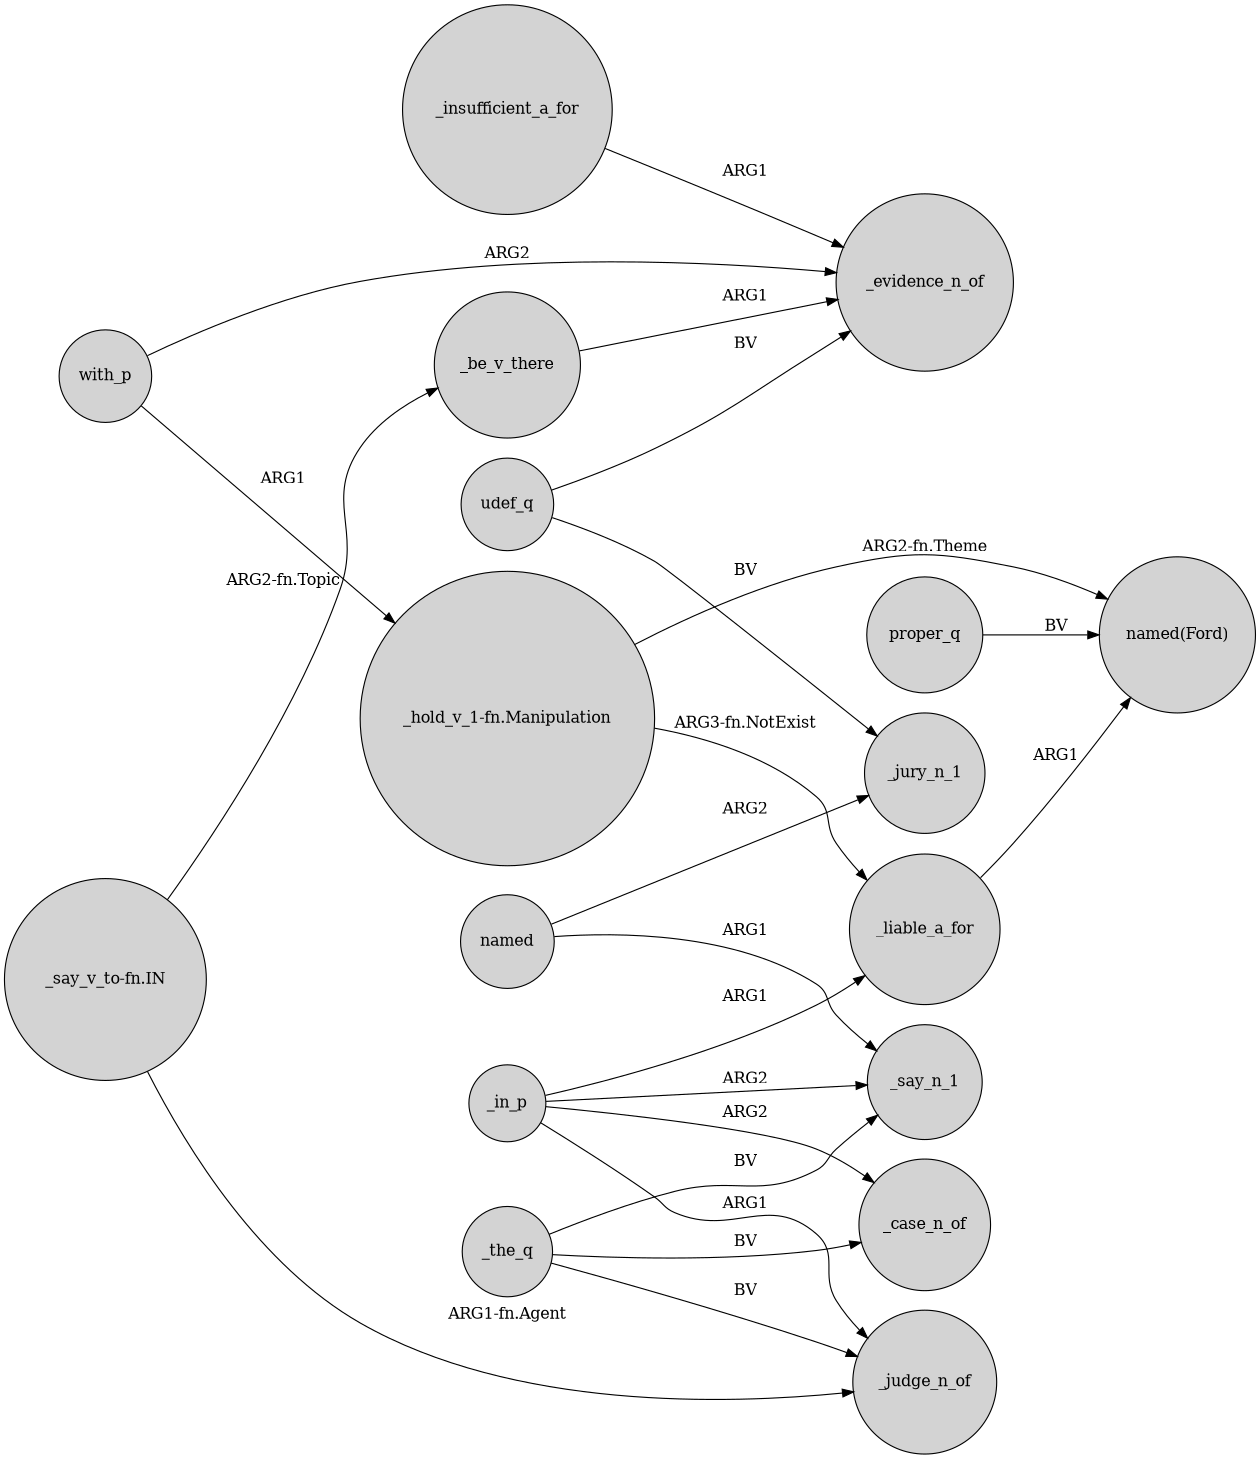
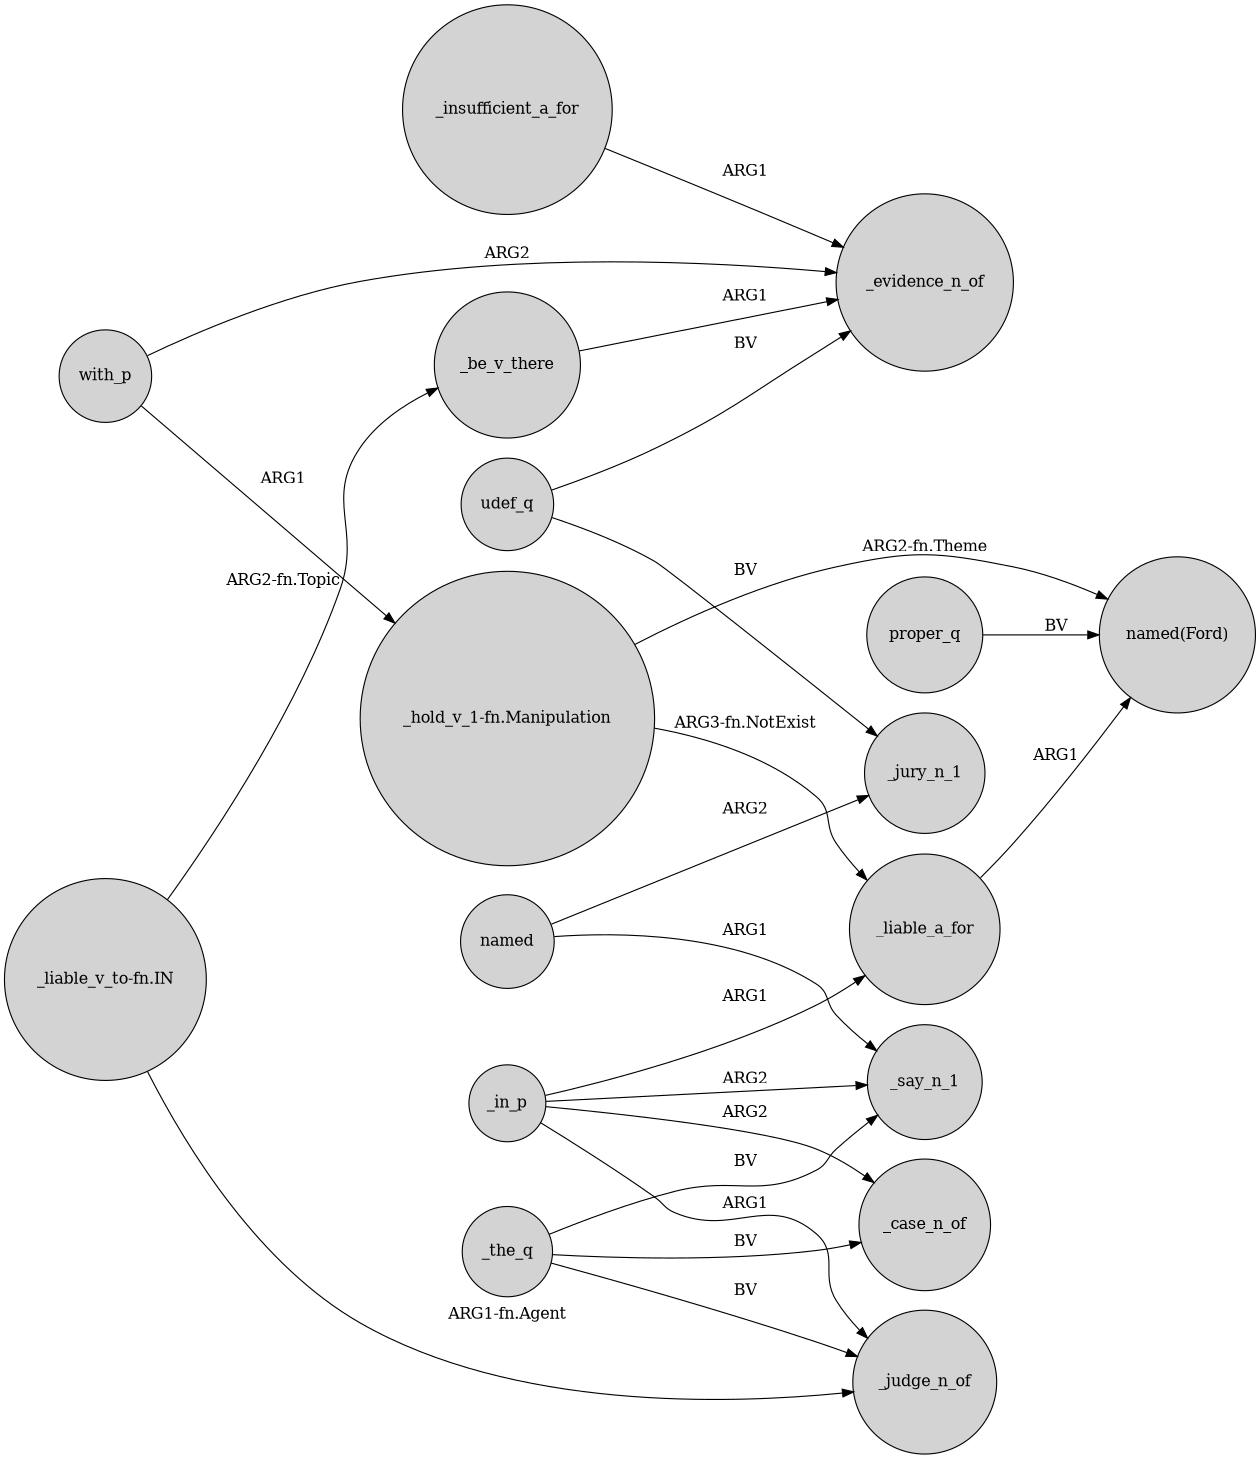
(105, 980) -> (105, 980)
